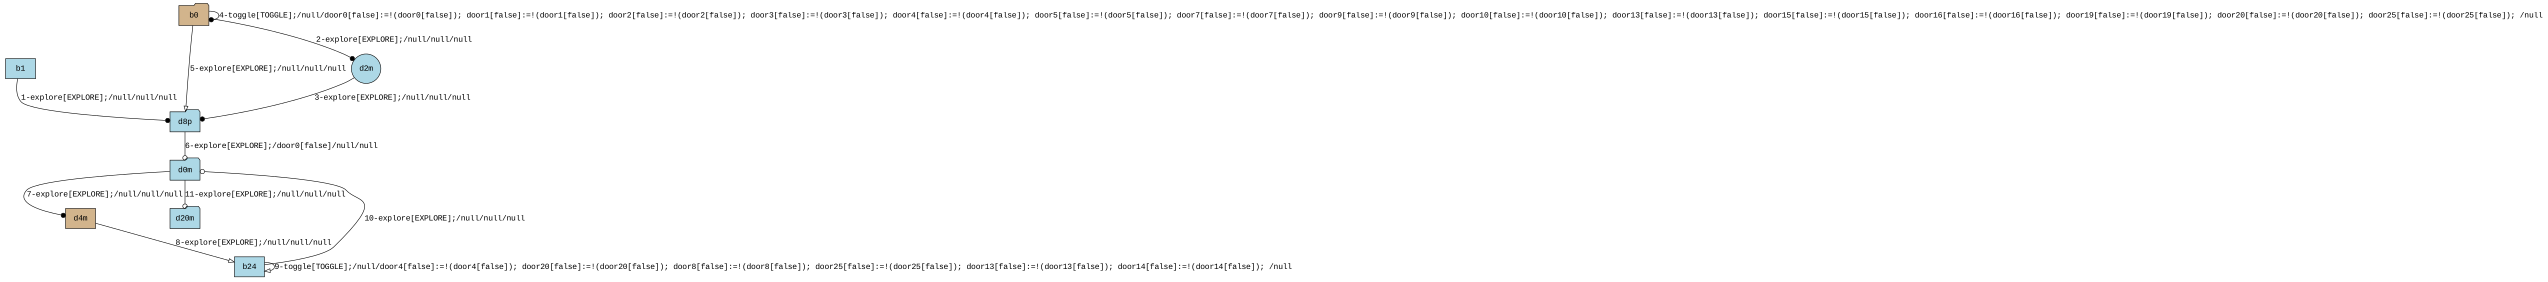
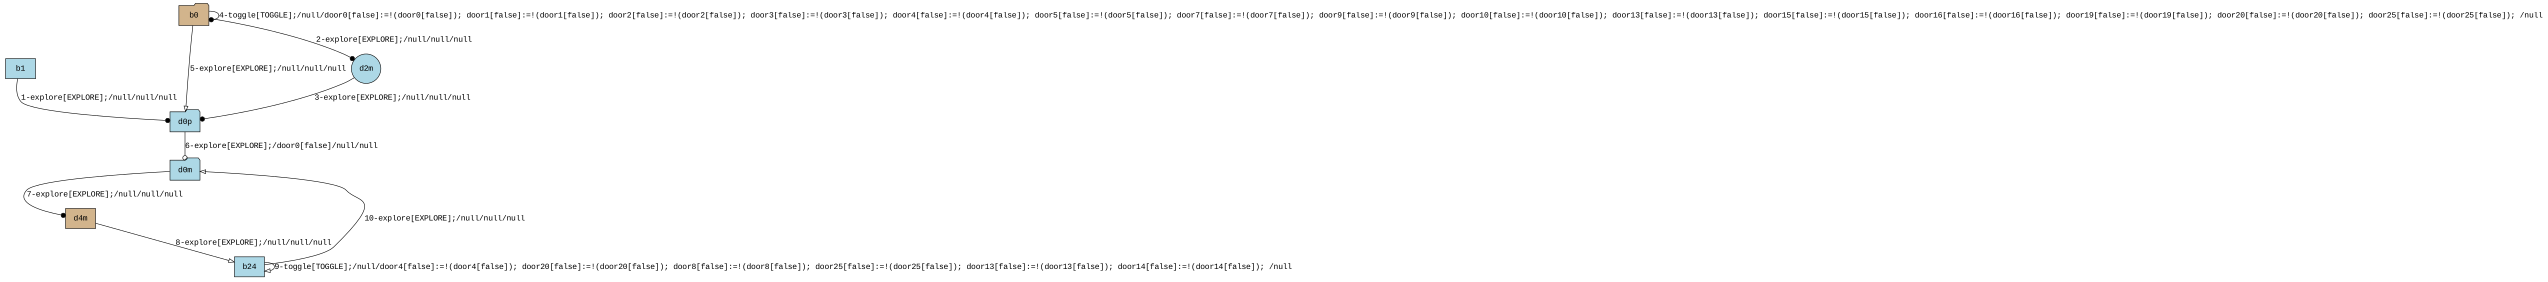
(185, 122) -> (185, 122)
(348, 192) -> (348, 192)
(185, 219) -> none
